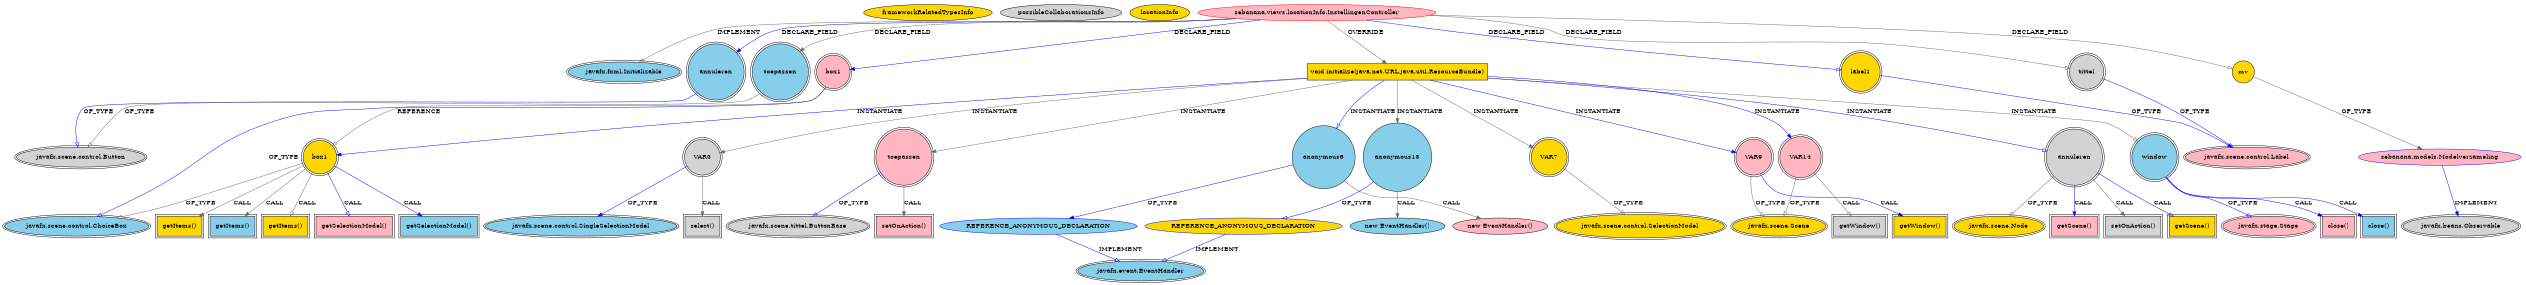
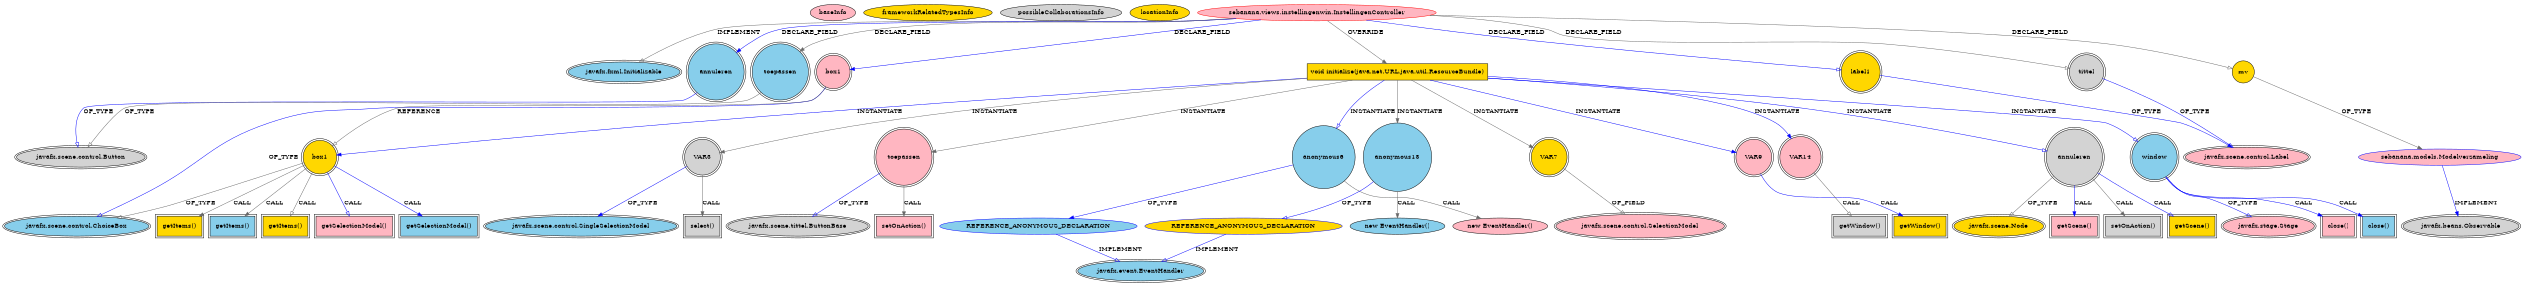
none -> (833, 13)
(1317, 13) -> (1317, 13)
(1813, 100) -> (1813, 100)
(1629, 203) -> (1629, 203)
(1640, 226) -> (1640, 226)
(1779, 226) -> none
